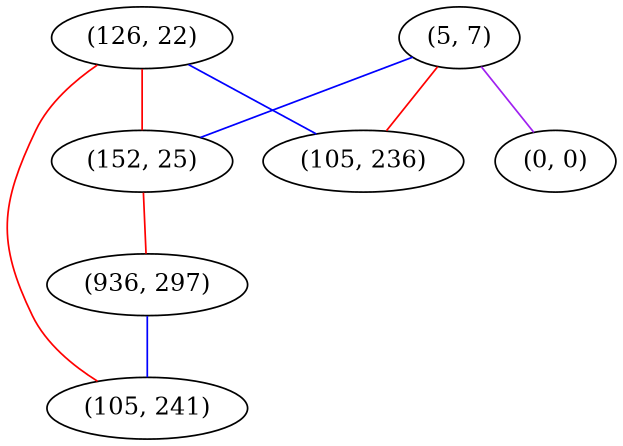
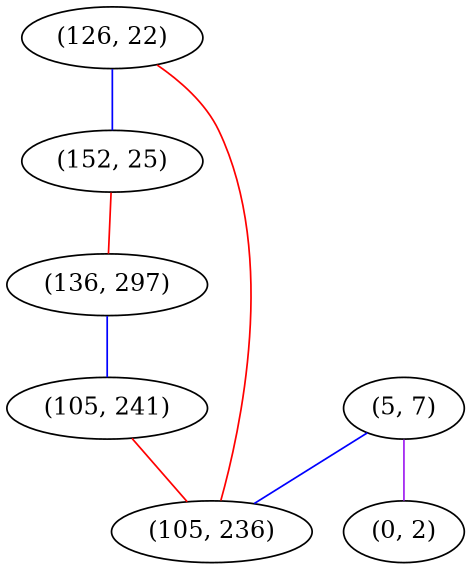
(307, 97) -> none
(252, 99) -> (250, 269)
(412, 99) -> (311, 468)
(142, 100) -> (112, 100)
(556, 161) -> (404, 532)
(7, 224) -> (160, 470)
(147, 285) -> (107, 285)
